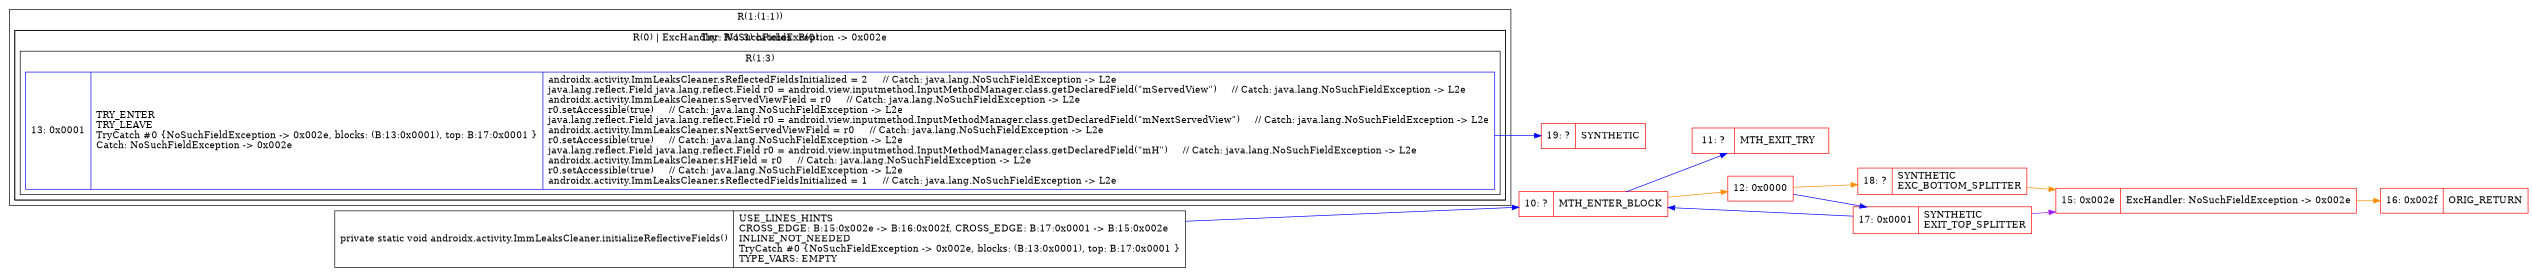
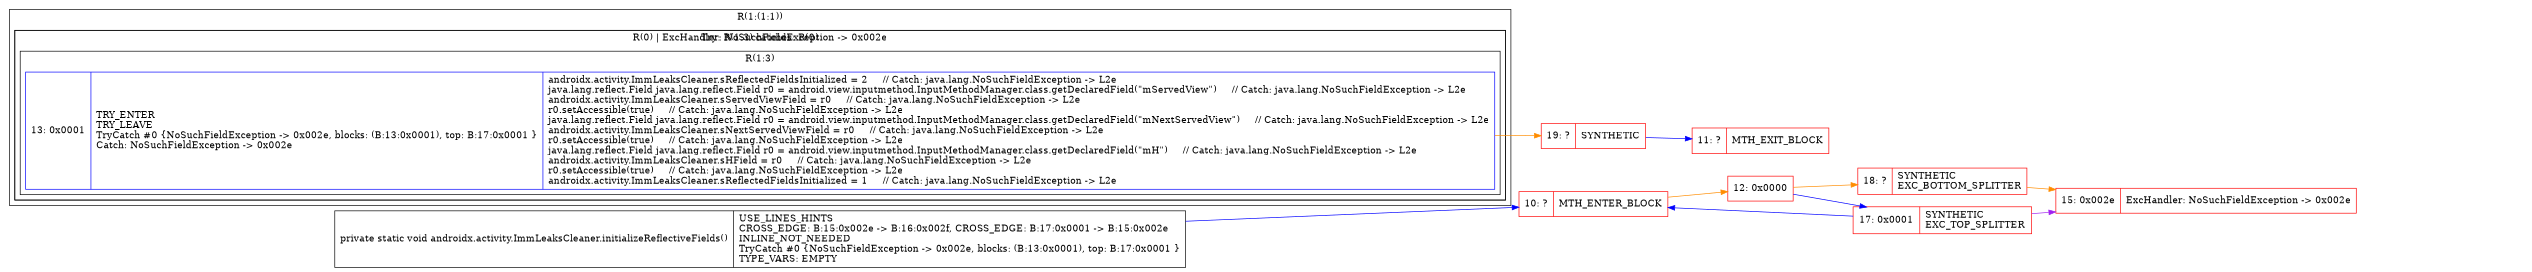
(1515, 136) -> (1515, 136)
(1778, 140) -> (1778, 140)
(1673, 174) -> (1665, 138)
(2454, 201) -> none
(1975, 225) -> (1975, 225)
